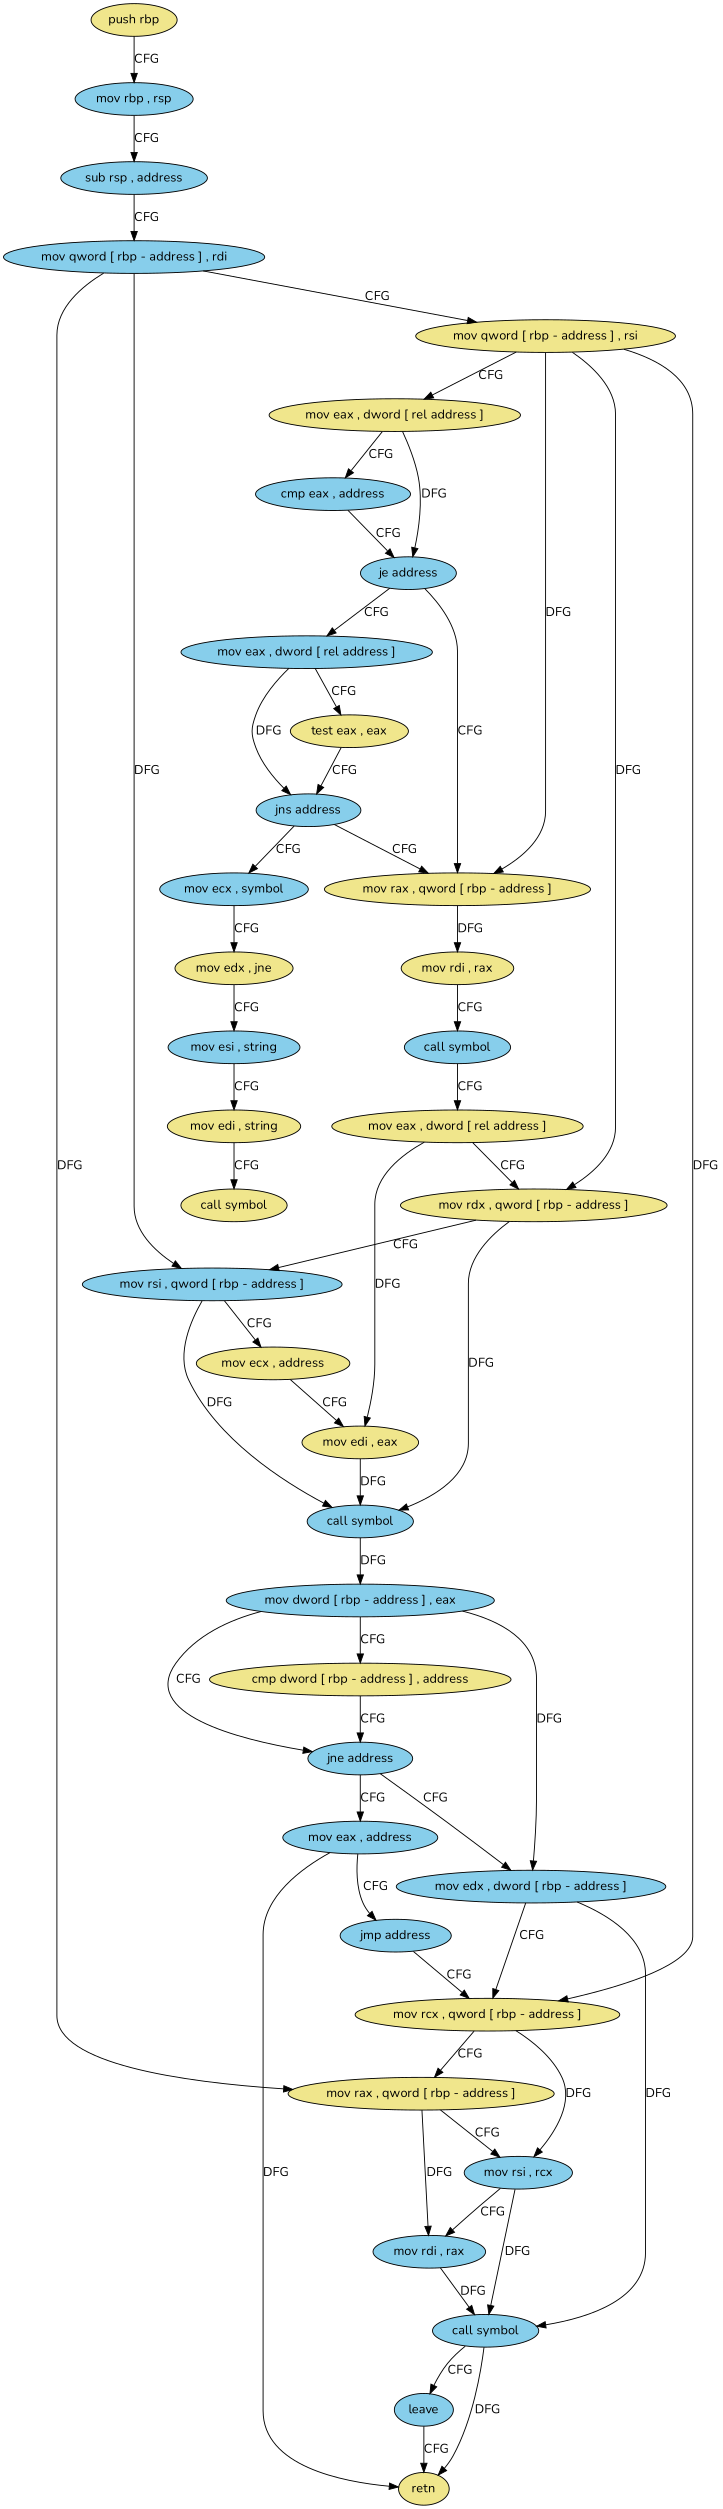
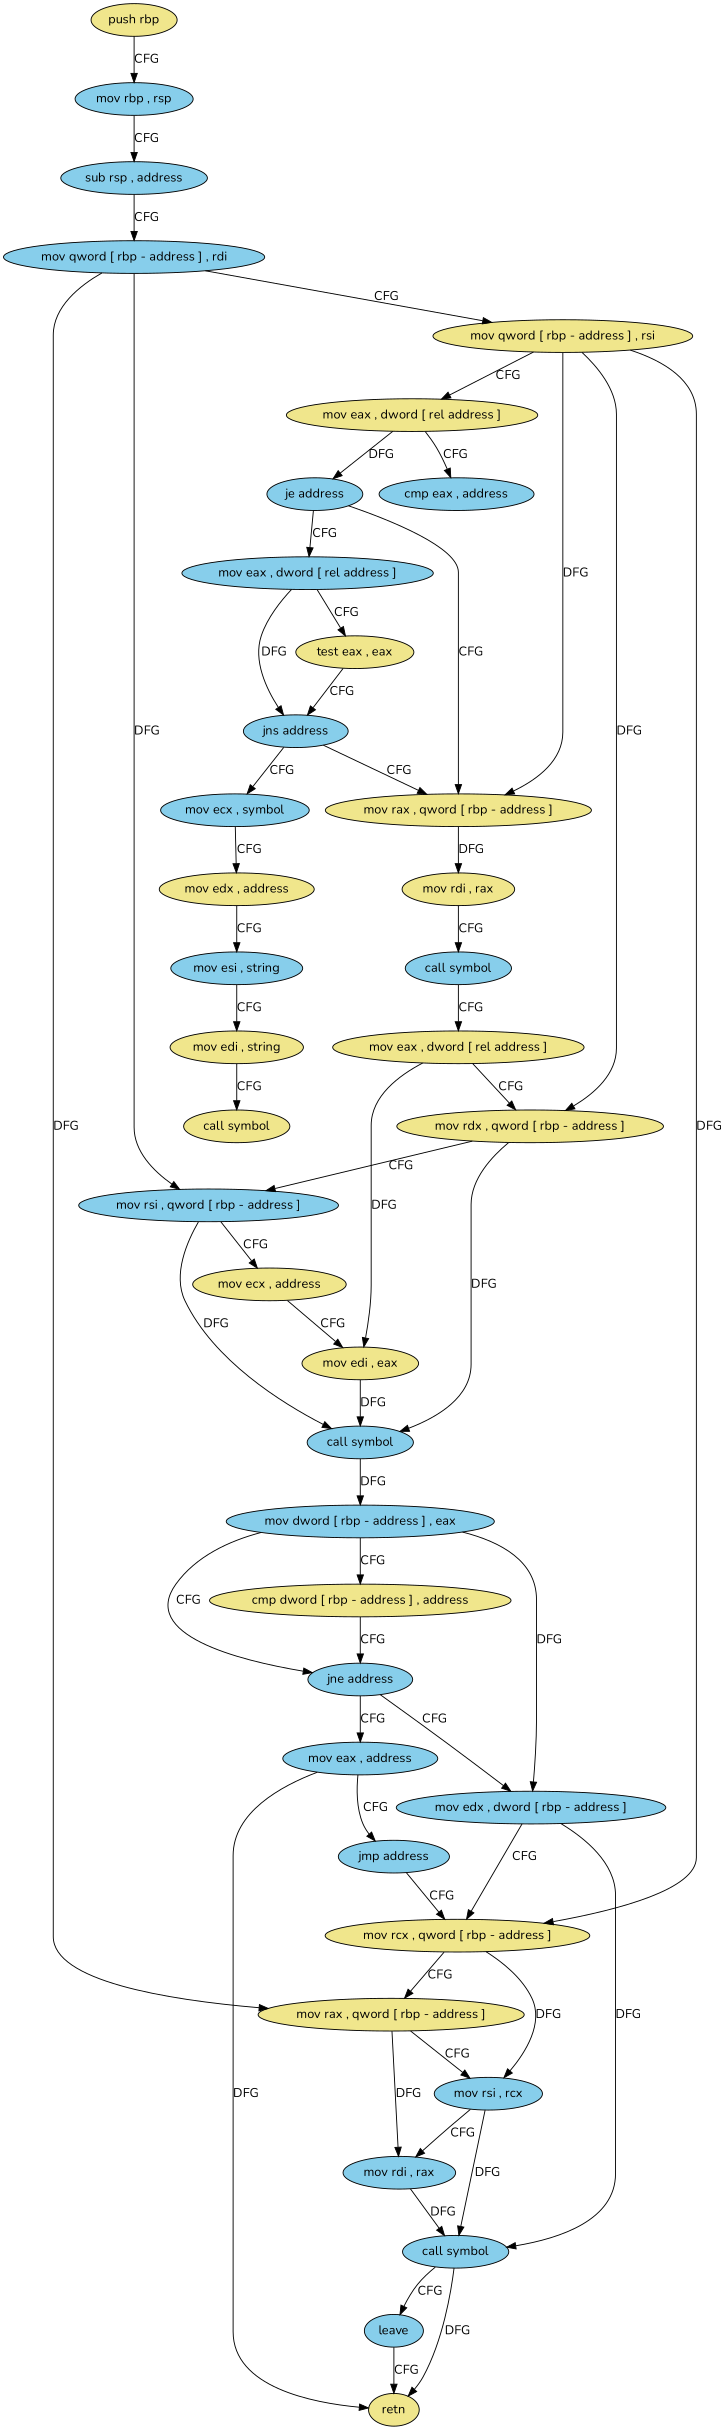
(368, 531) -> none
(234, 968) -> (237, 889)
